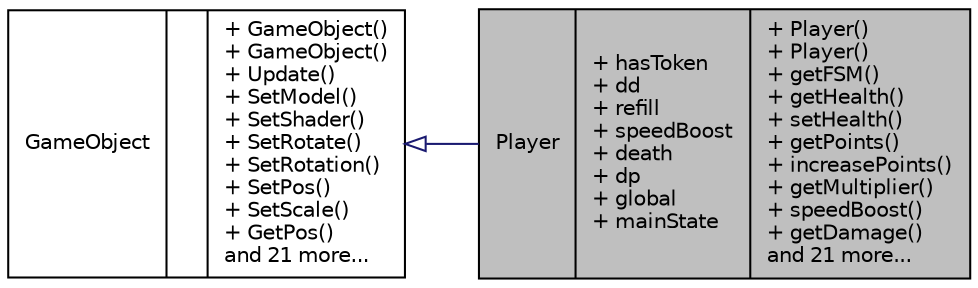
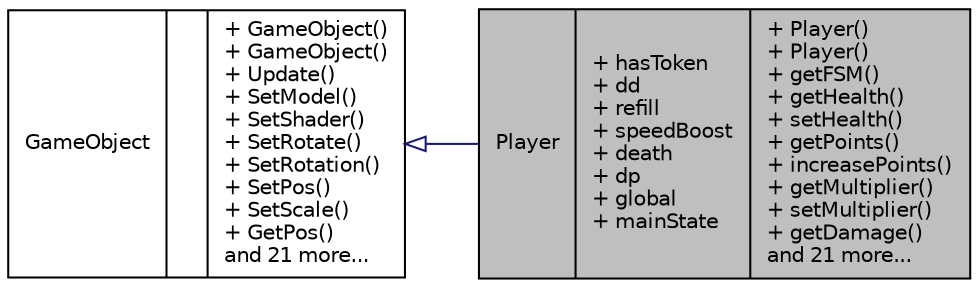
(845, 211) -> (850, 211)
